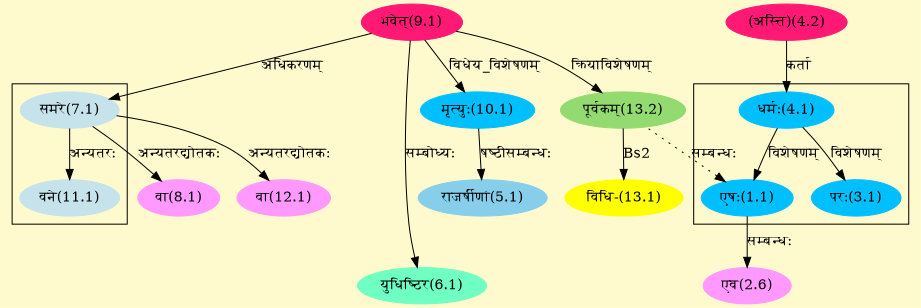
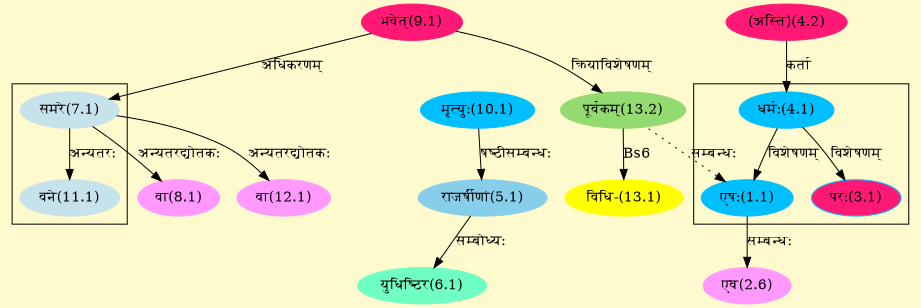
(441, 62) -> none
(405, 149) -> (455, 238)
(637, 154) -> (637, 154)
(856, 198) -> (856, 198)
